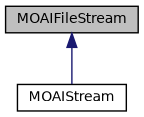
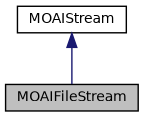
(72, 66) -> (72, 66)
